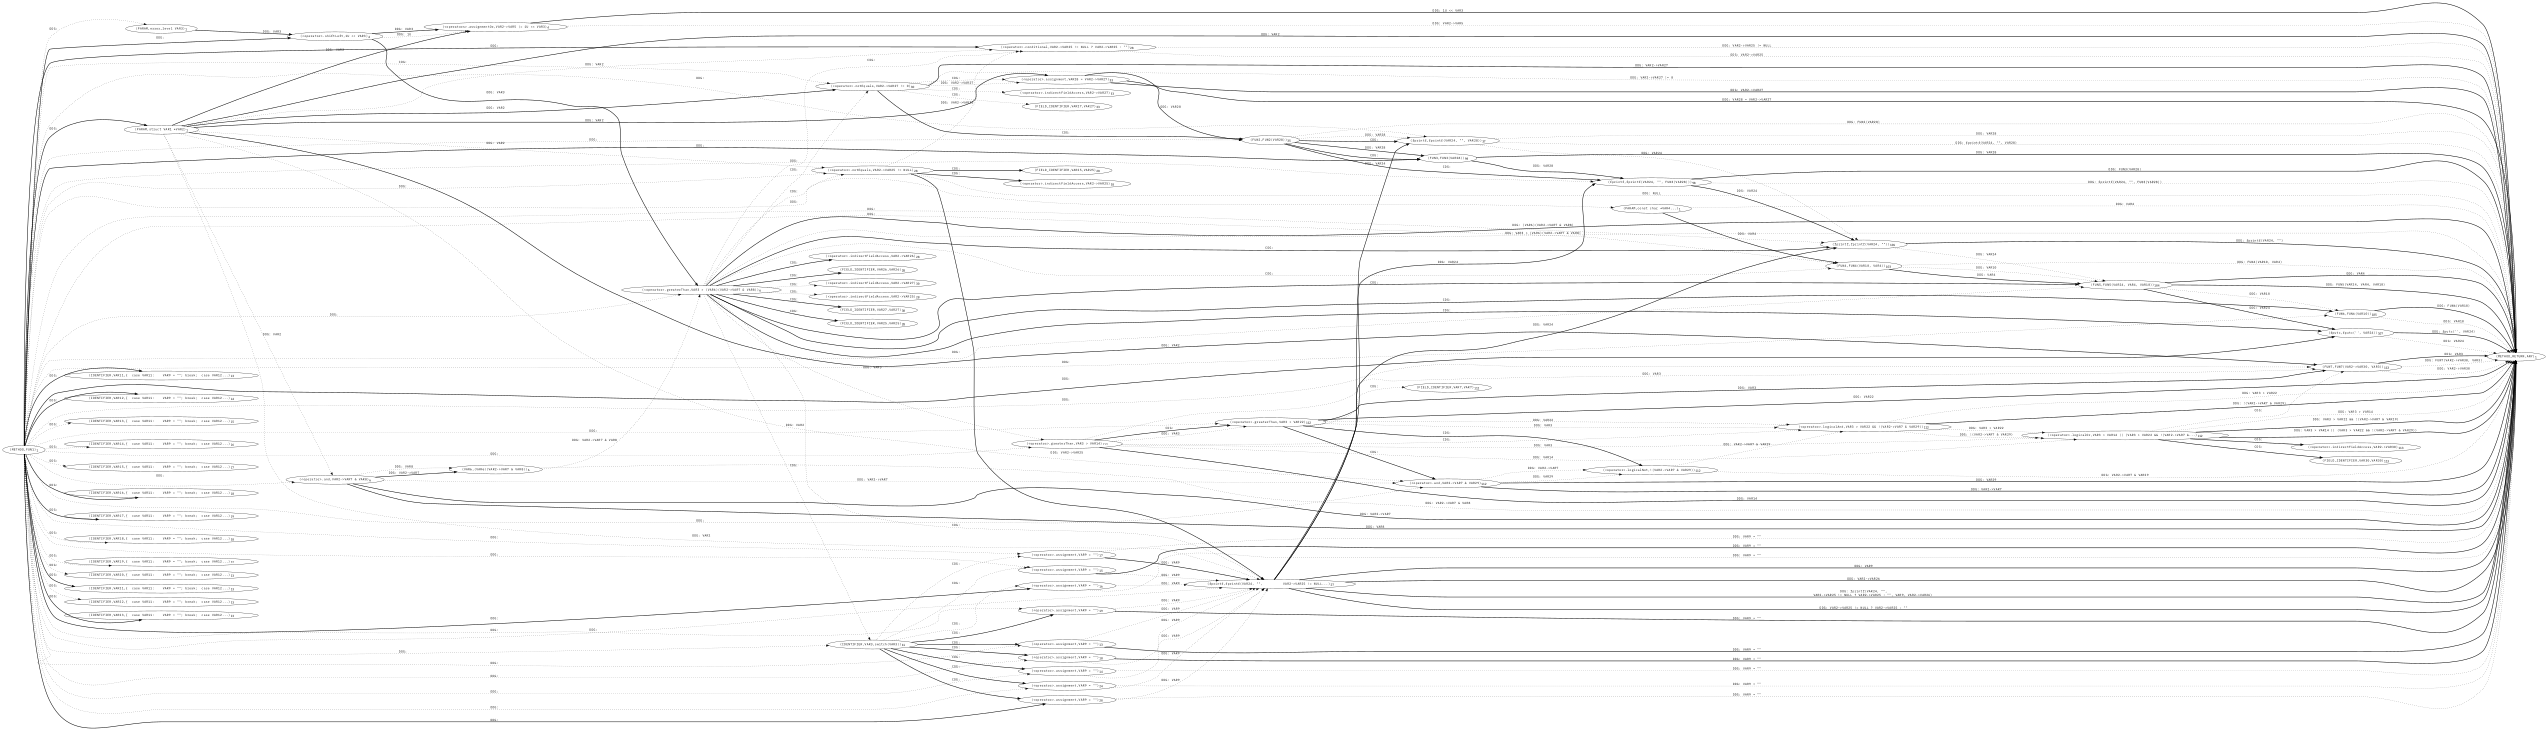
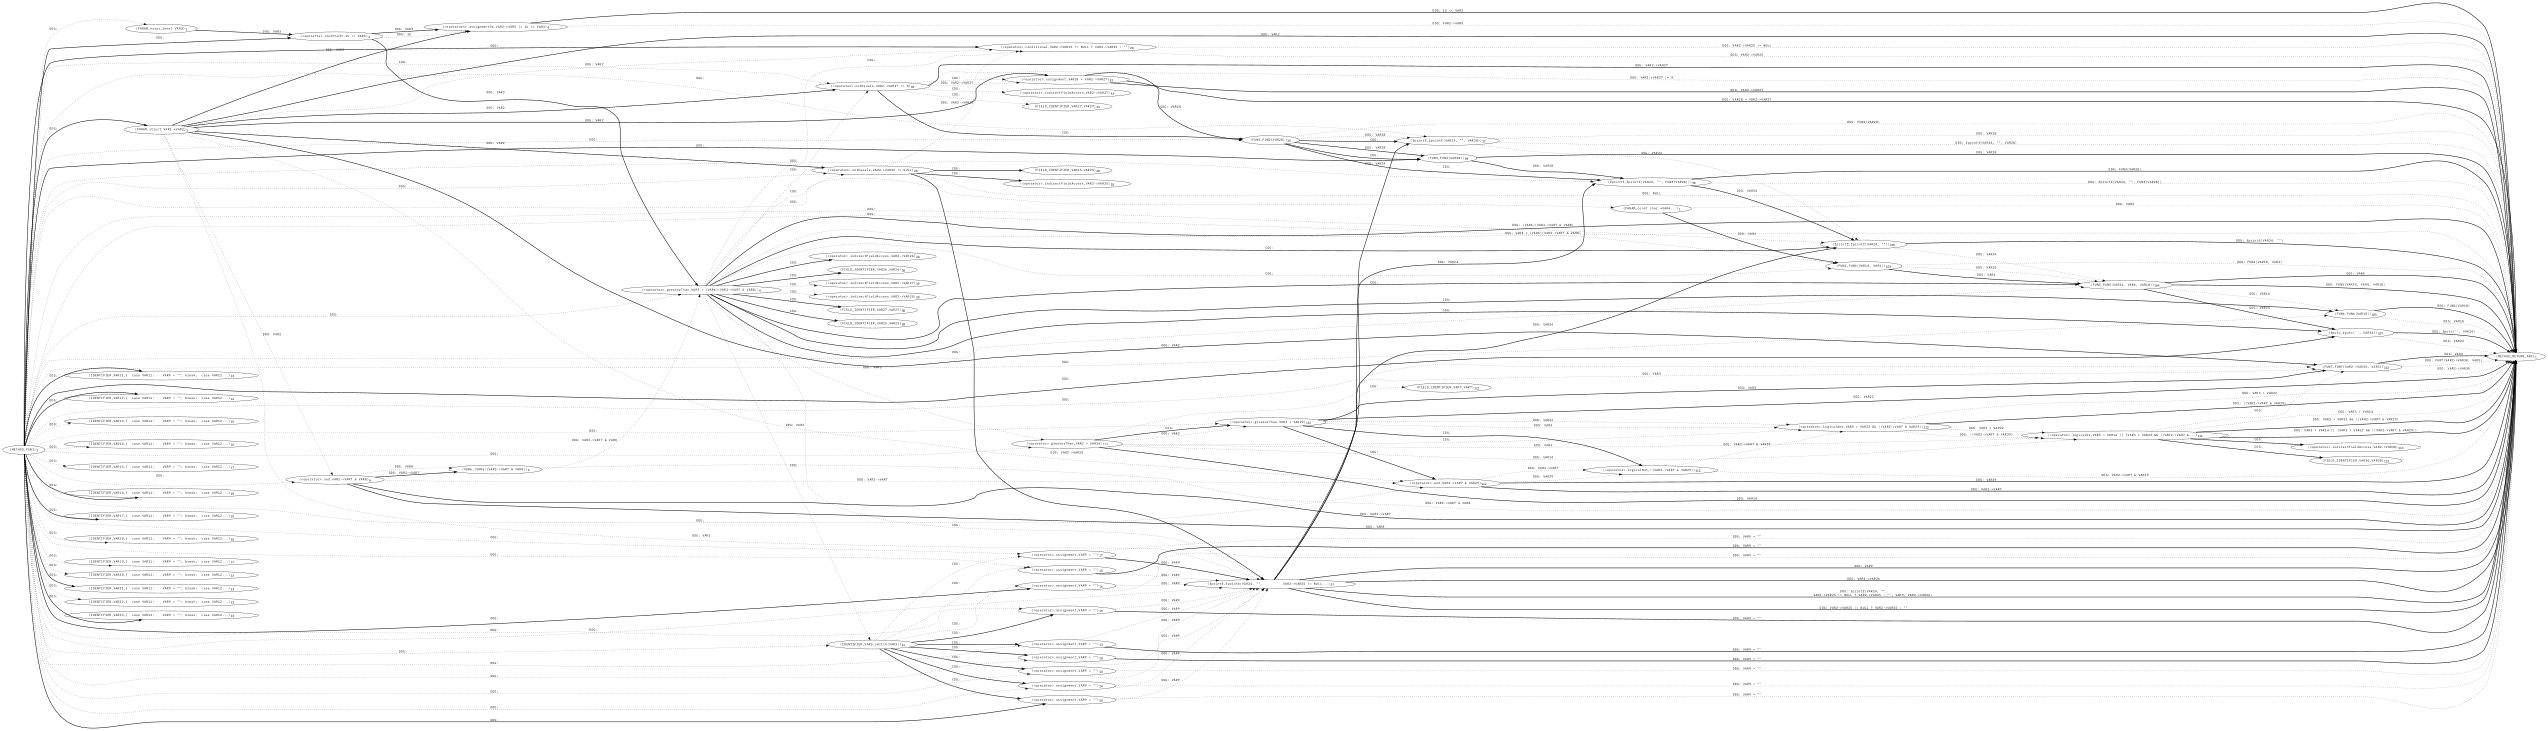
(524, 150) -> (524, 150)
